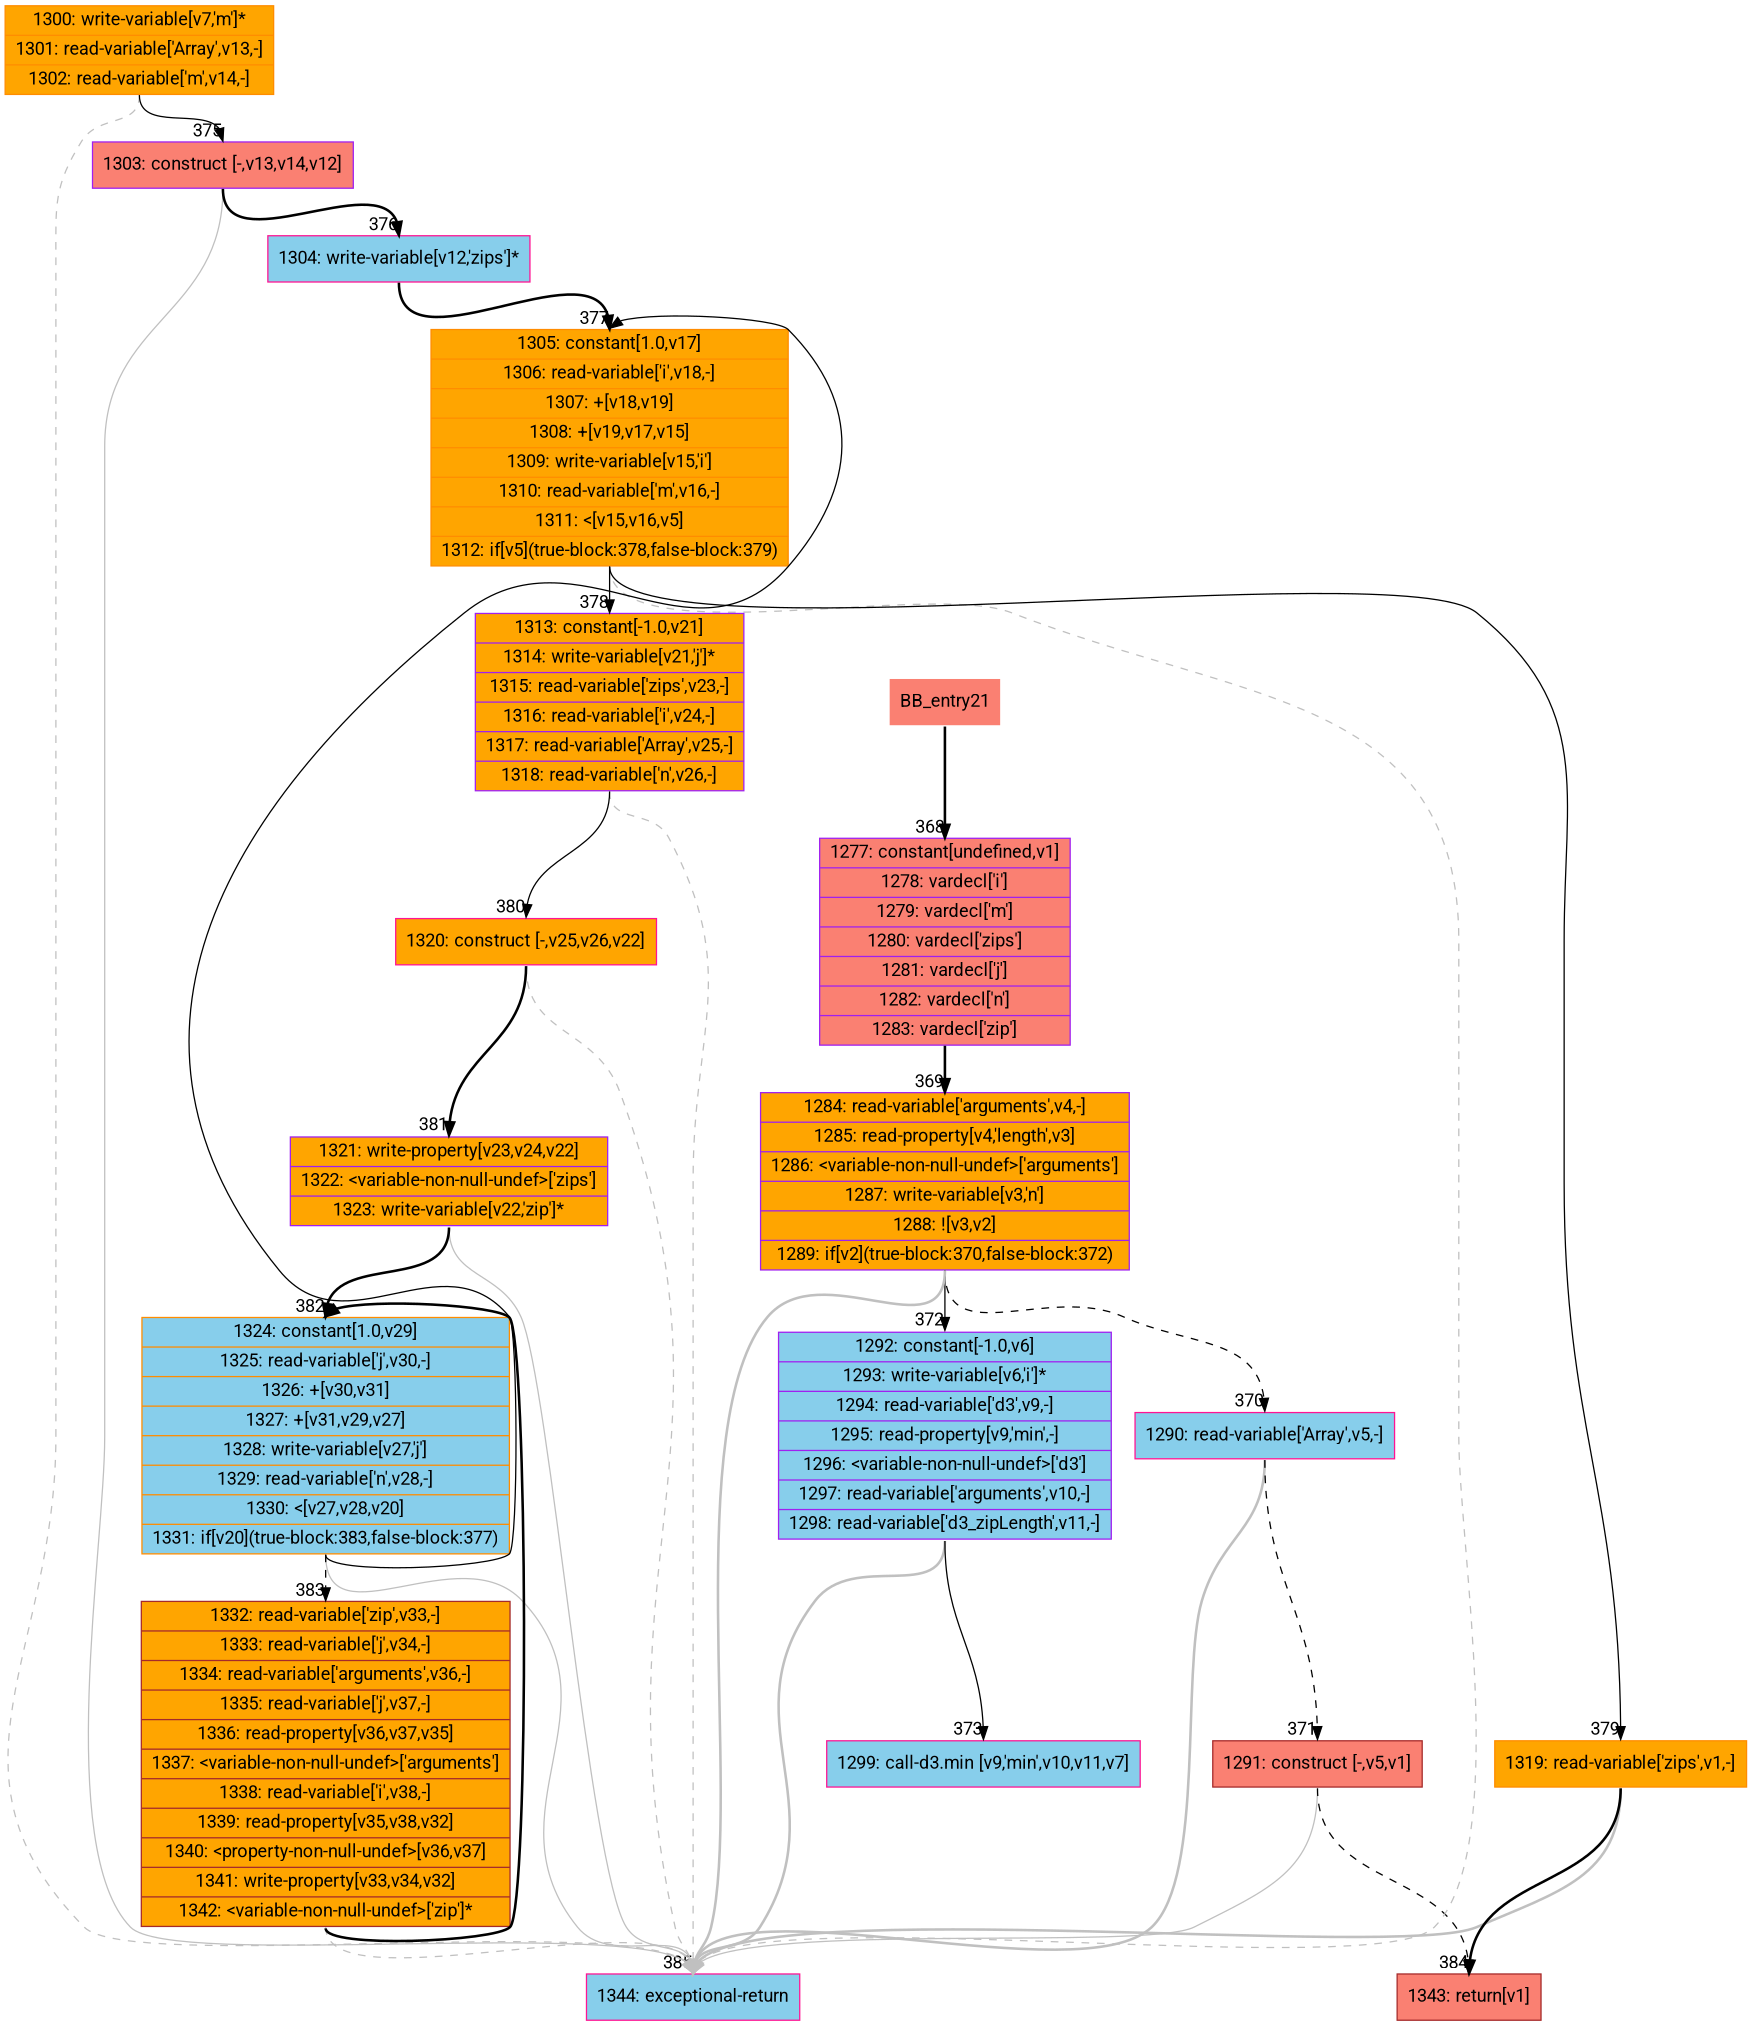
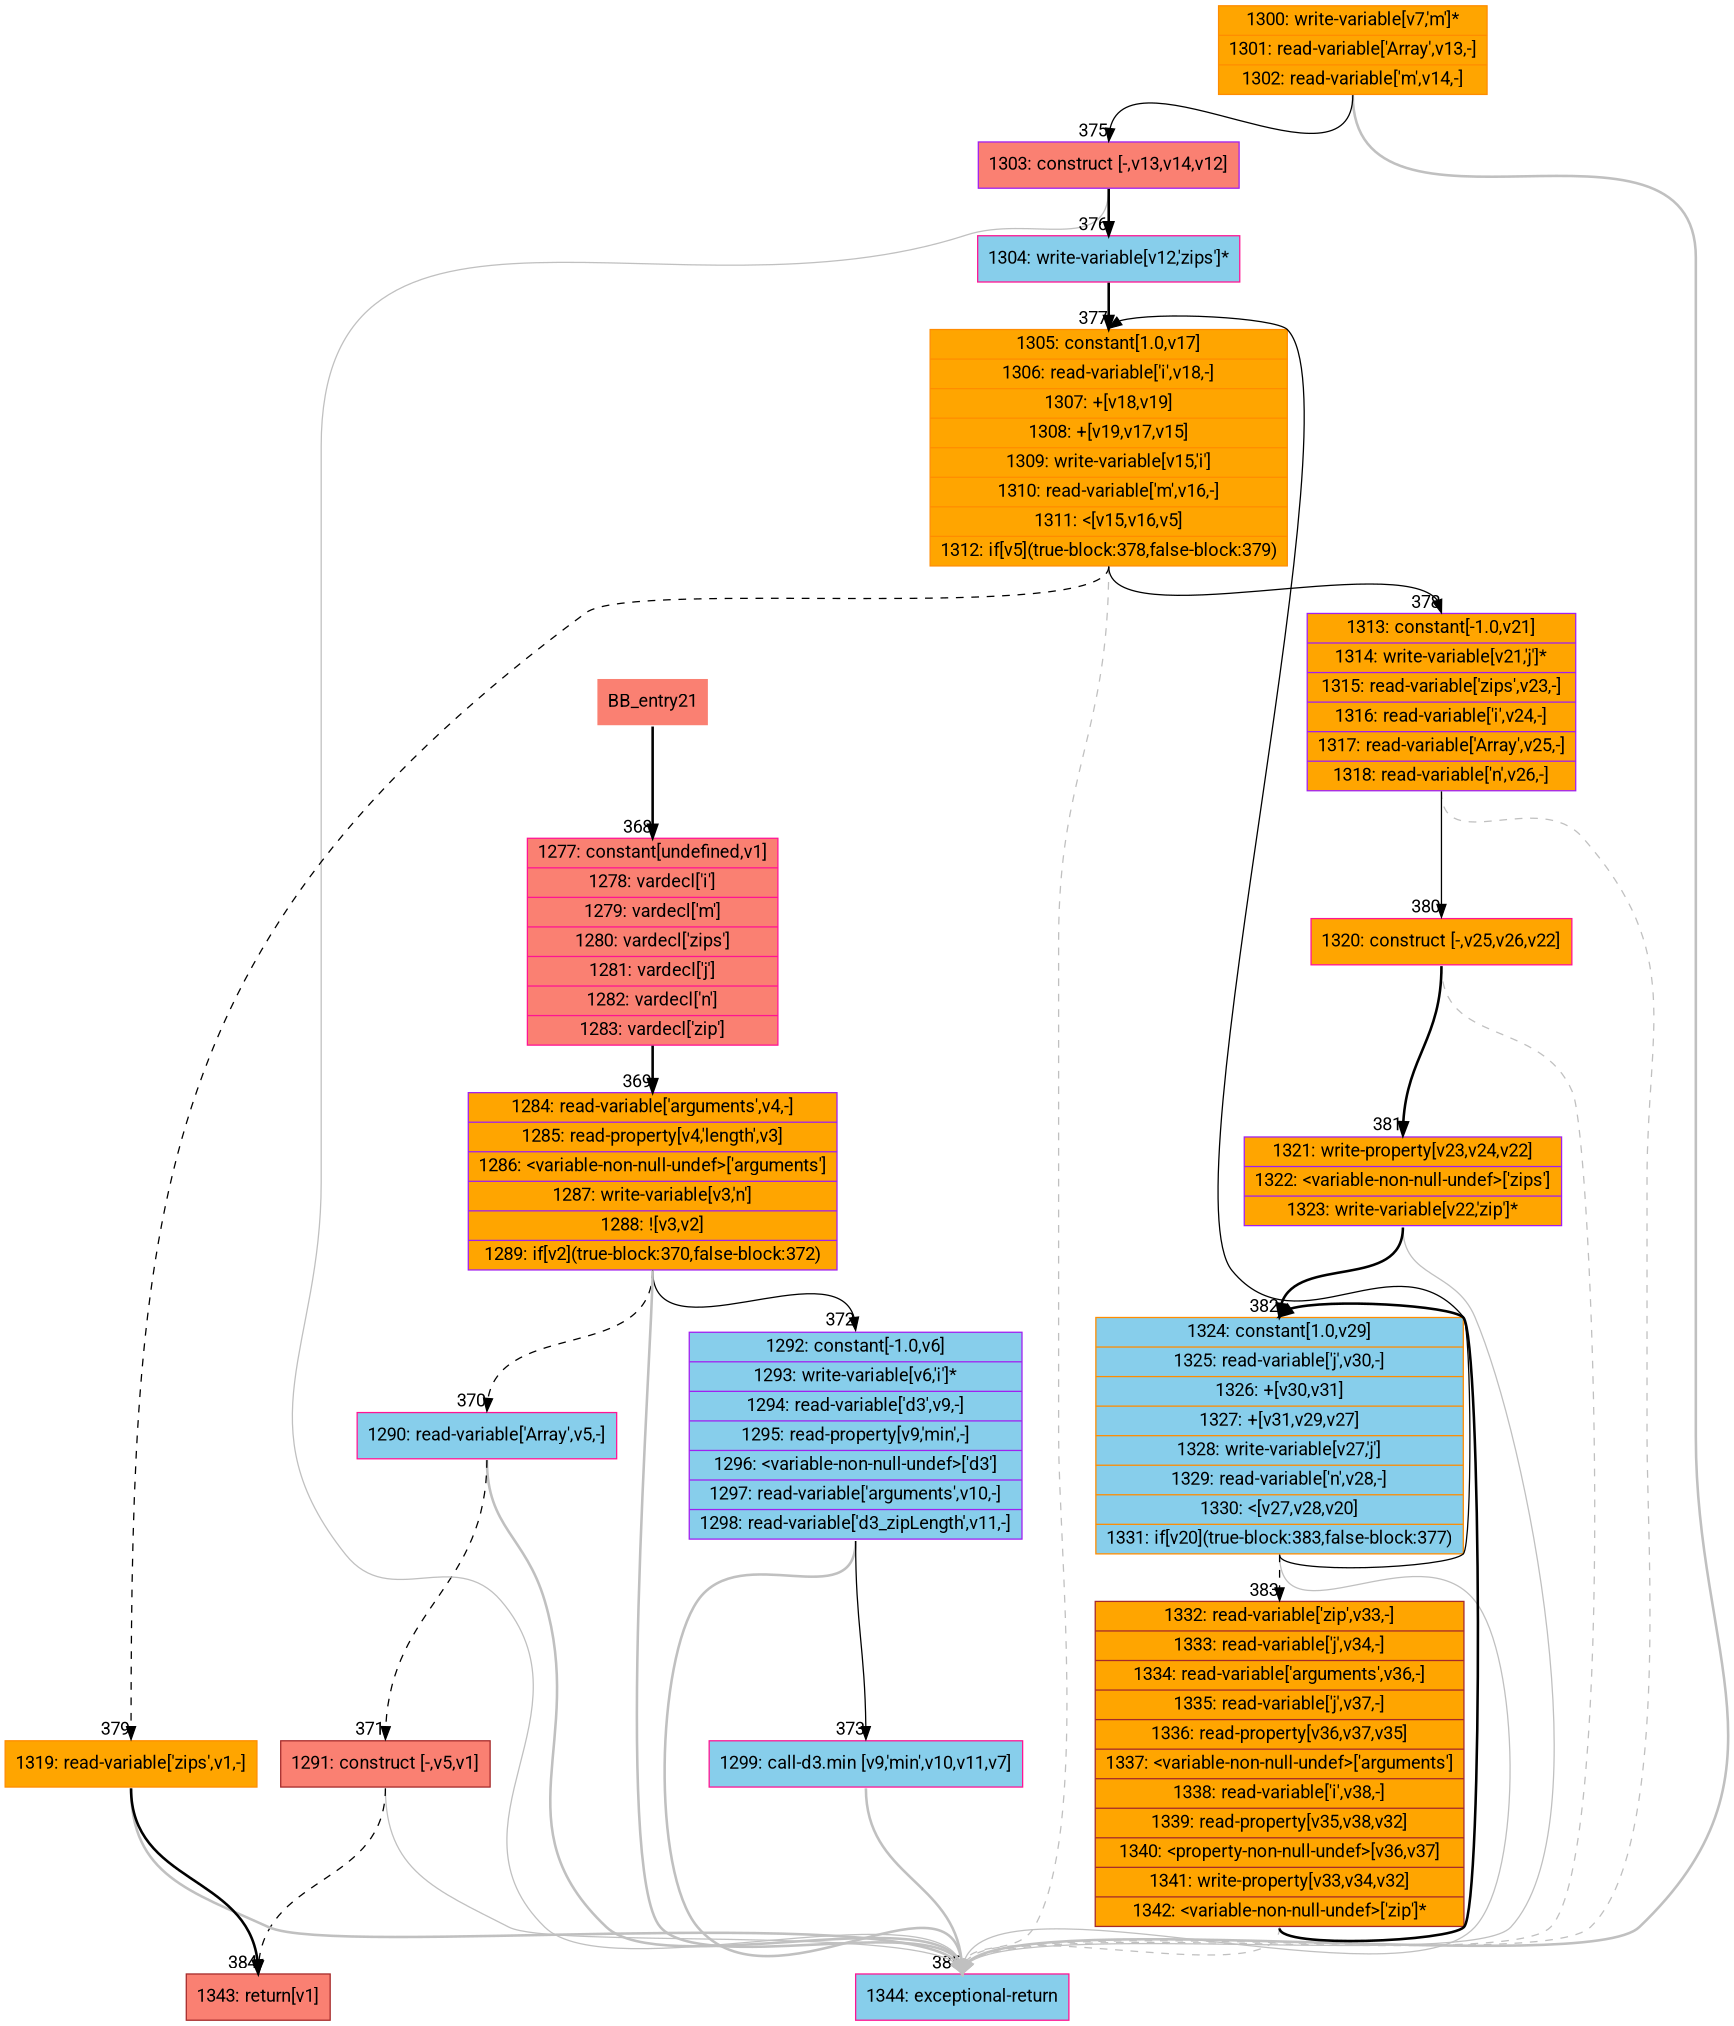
(1556, 718) -> (348, 831)
(945, 942) -> (653, 942)
(56, 1308) -> (1696, 1229)
none -> (909, 1876)
